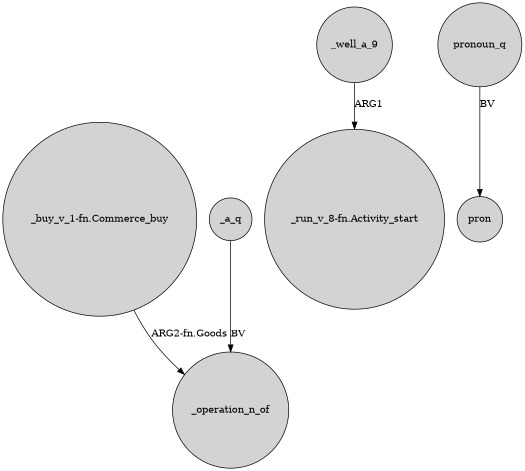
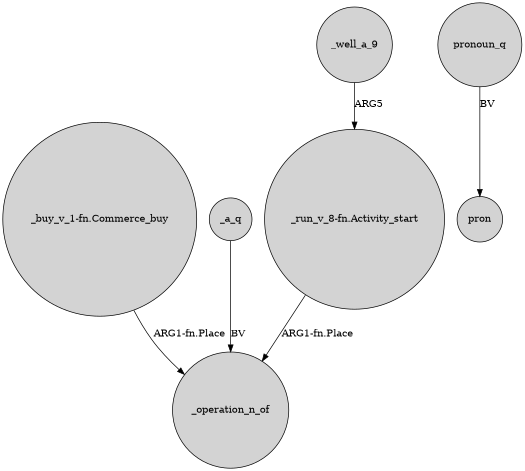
(369, 105) -> (369, 105)
none -> (286, 325)
(190, 334) -> (190, 334)
